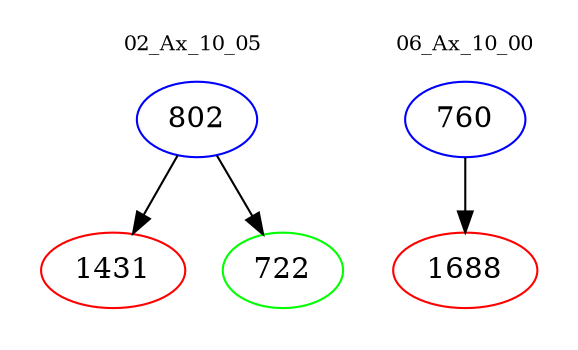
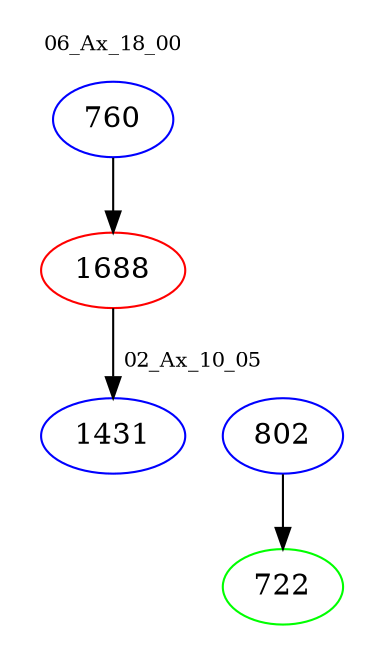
(465, 45) -> (113, 45)
(161, 185) -> (113, 354)
(113, 270) -> (113, 436)
